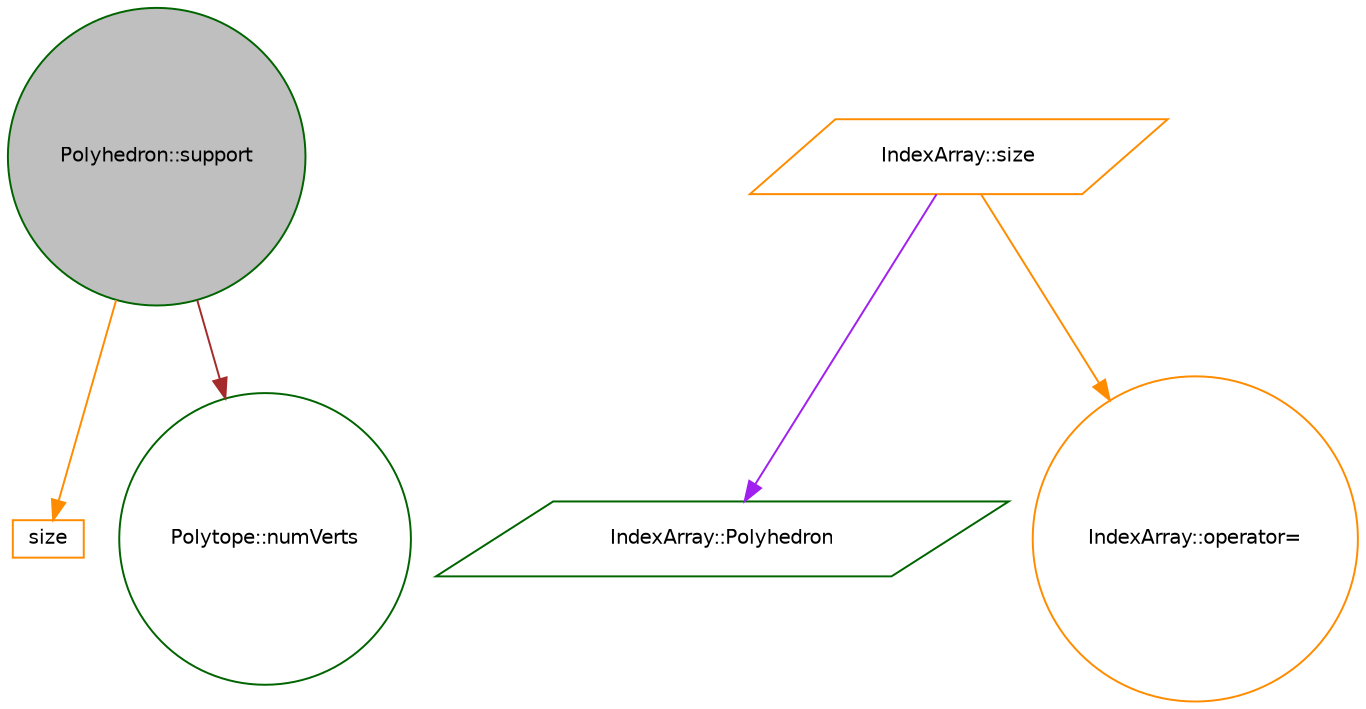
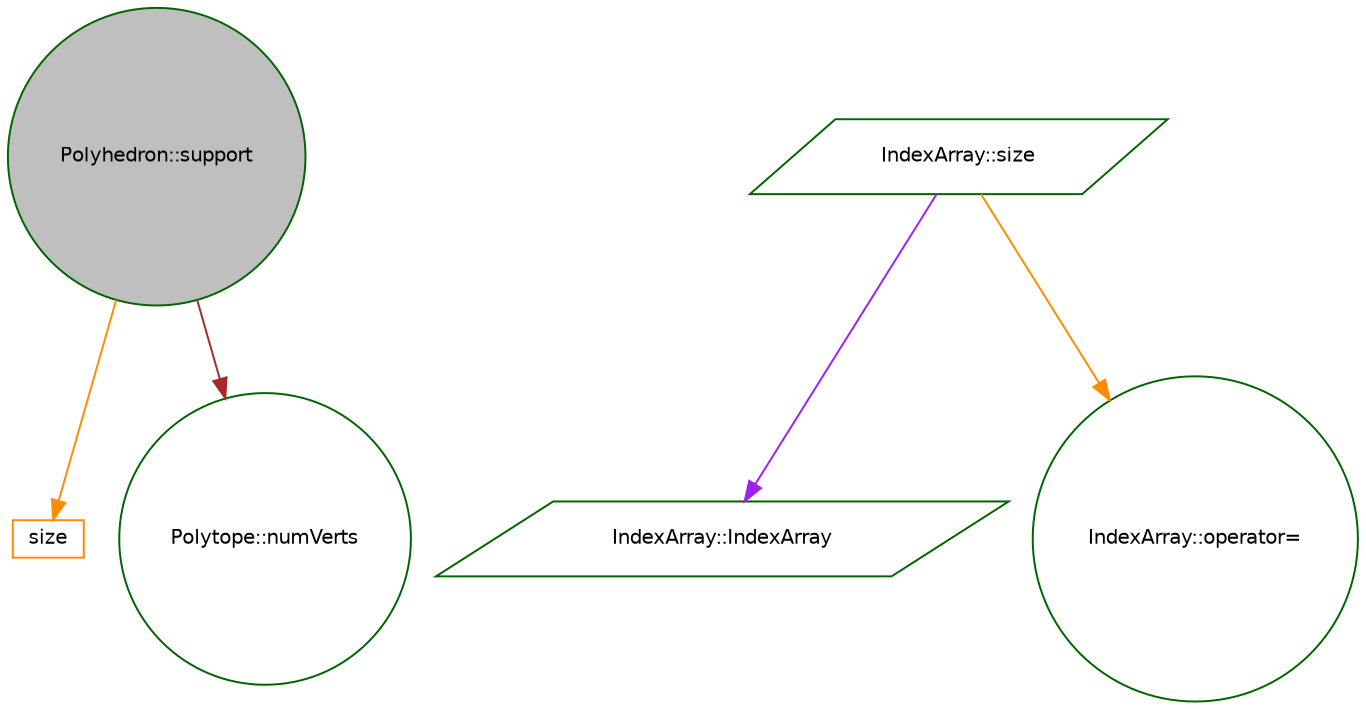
(959, 157) -> (959, 157)
(722, 539) -> (722, 539)
(1195, 539) -> (1195, 539)
